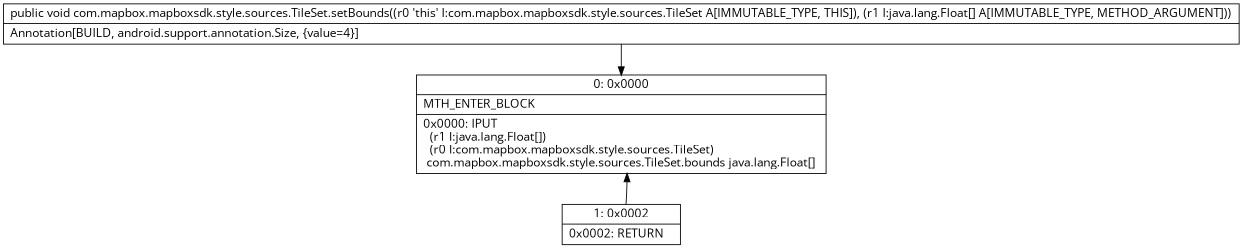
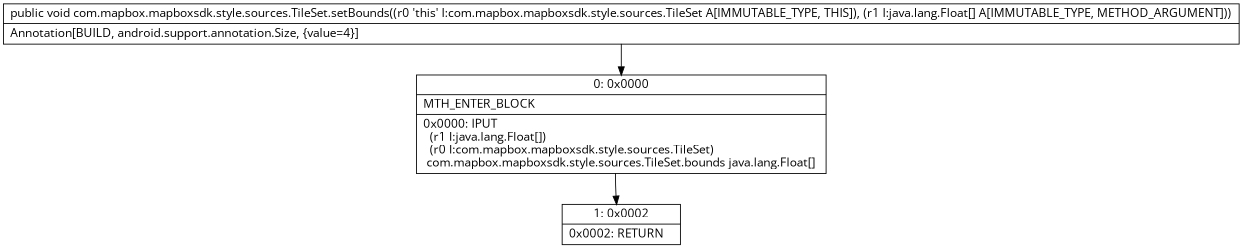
(627, 193) -> (616, 185)
